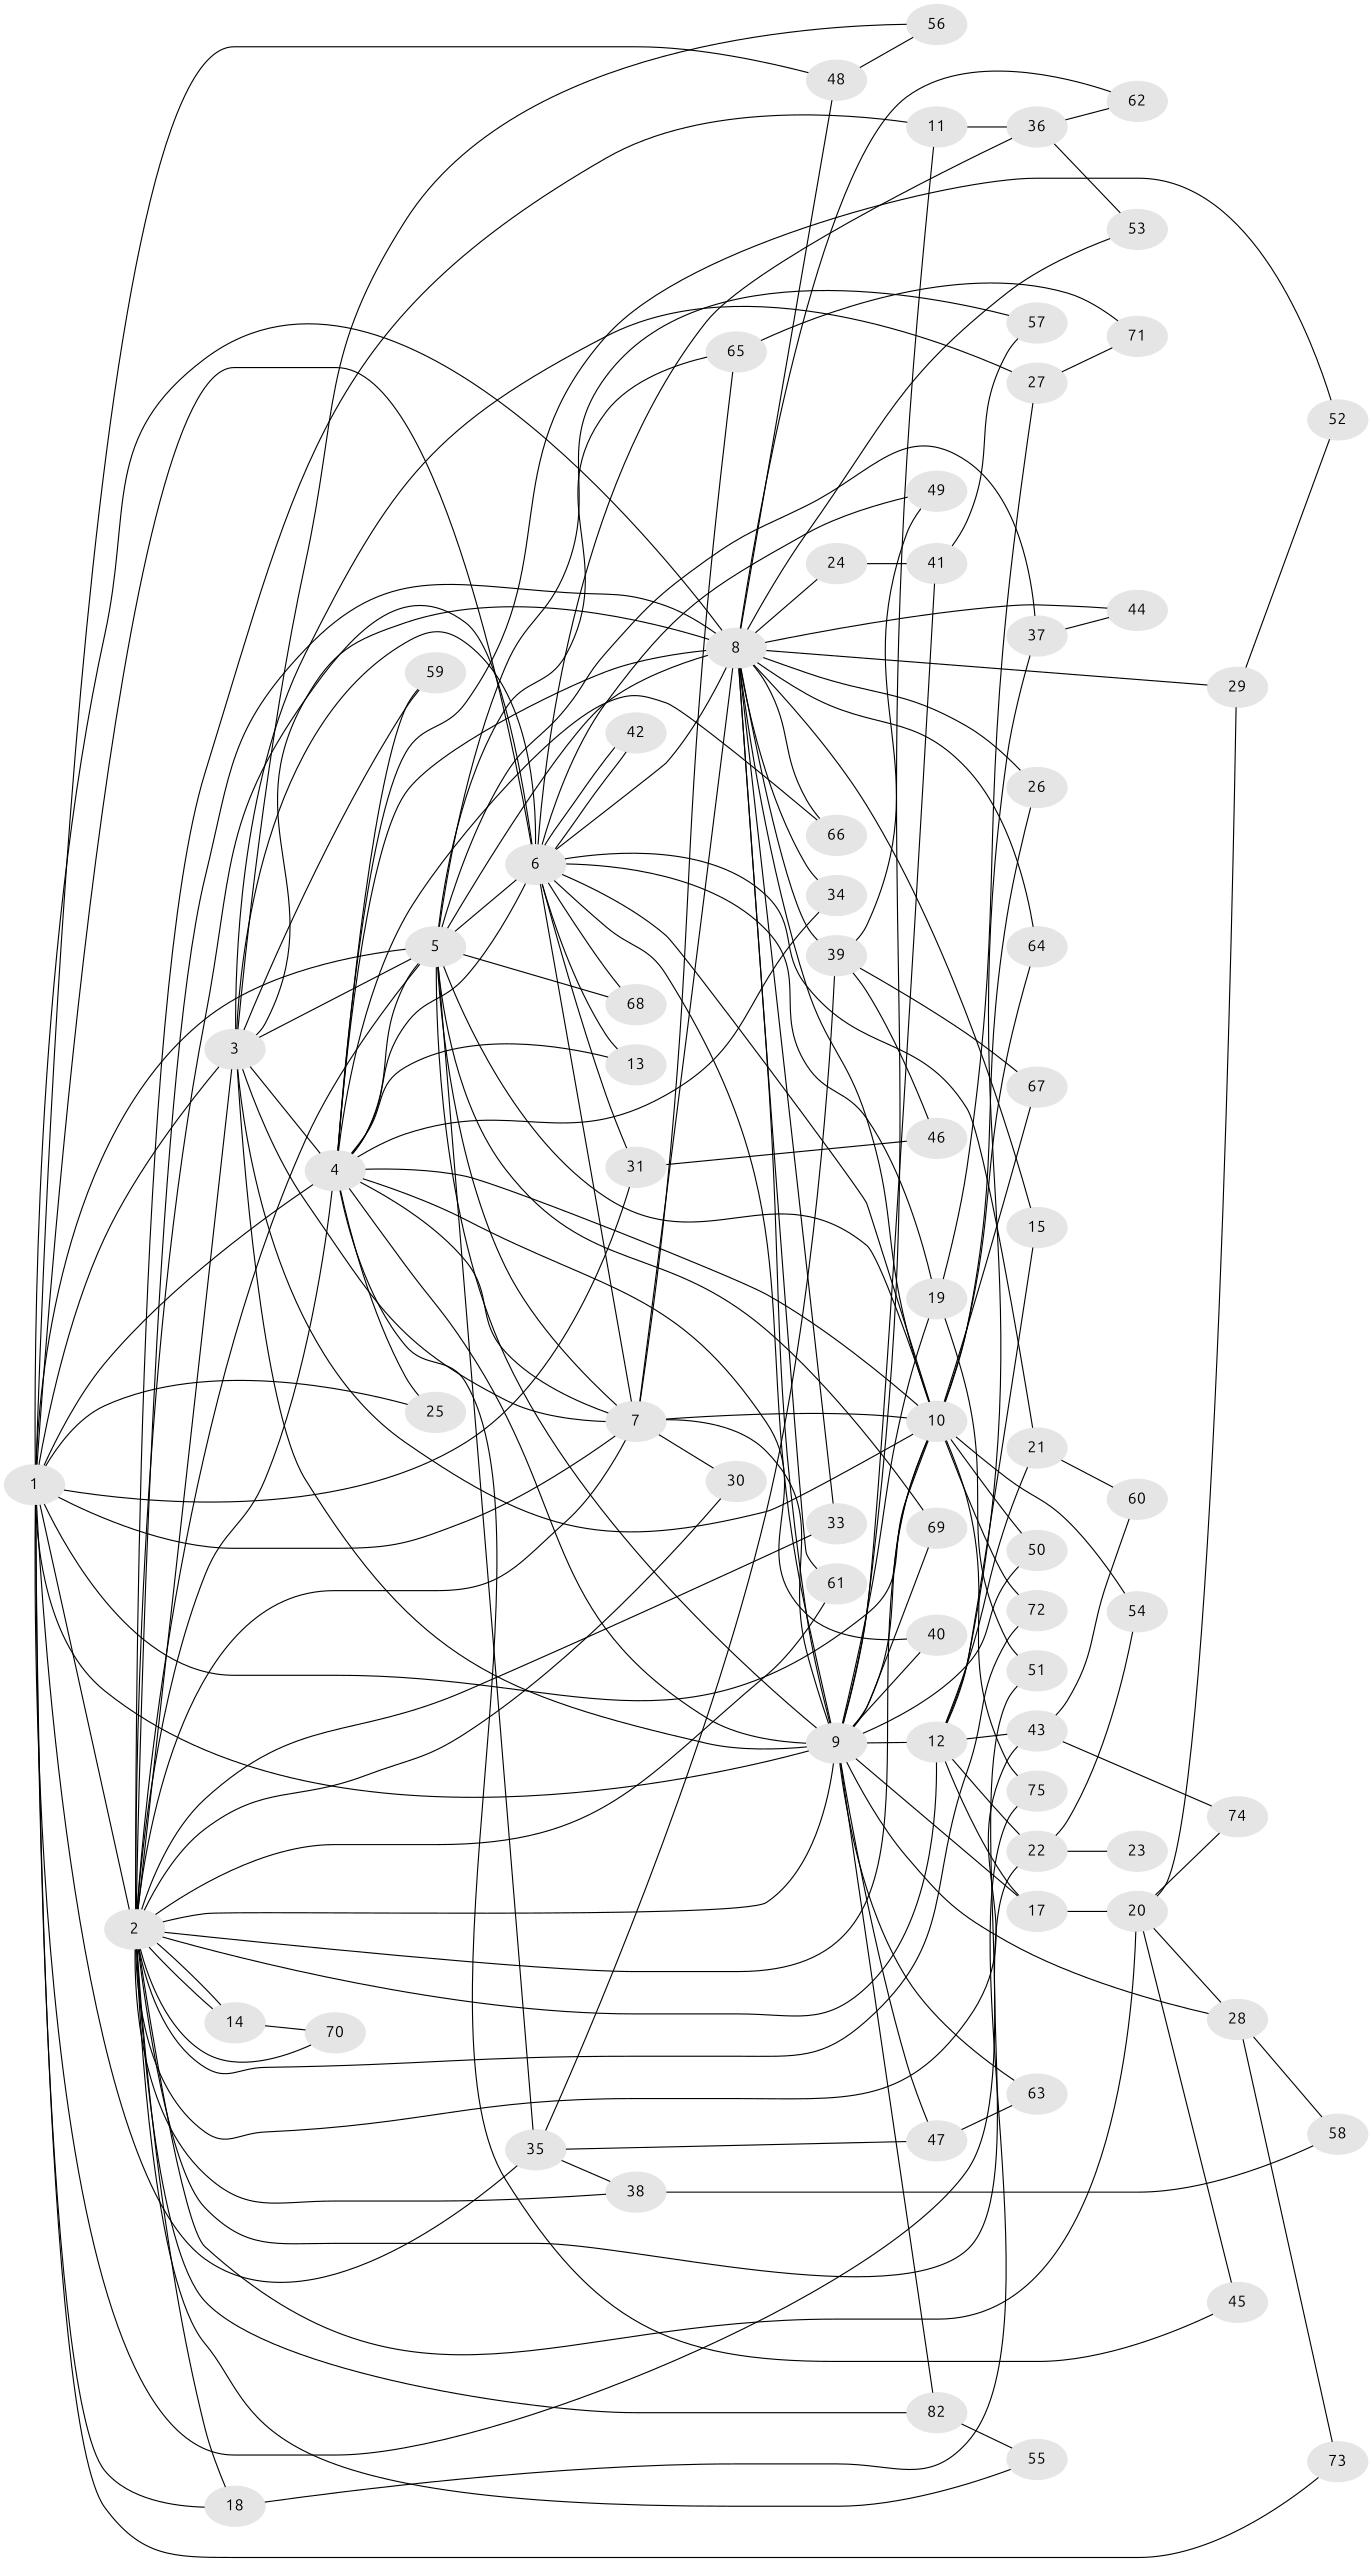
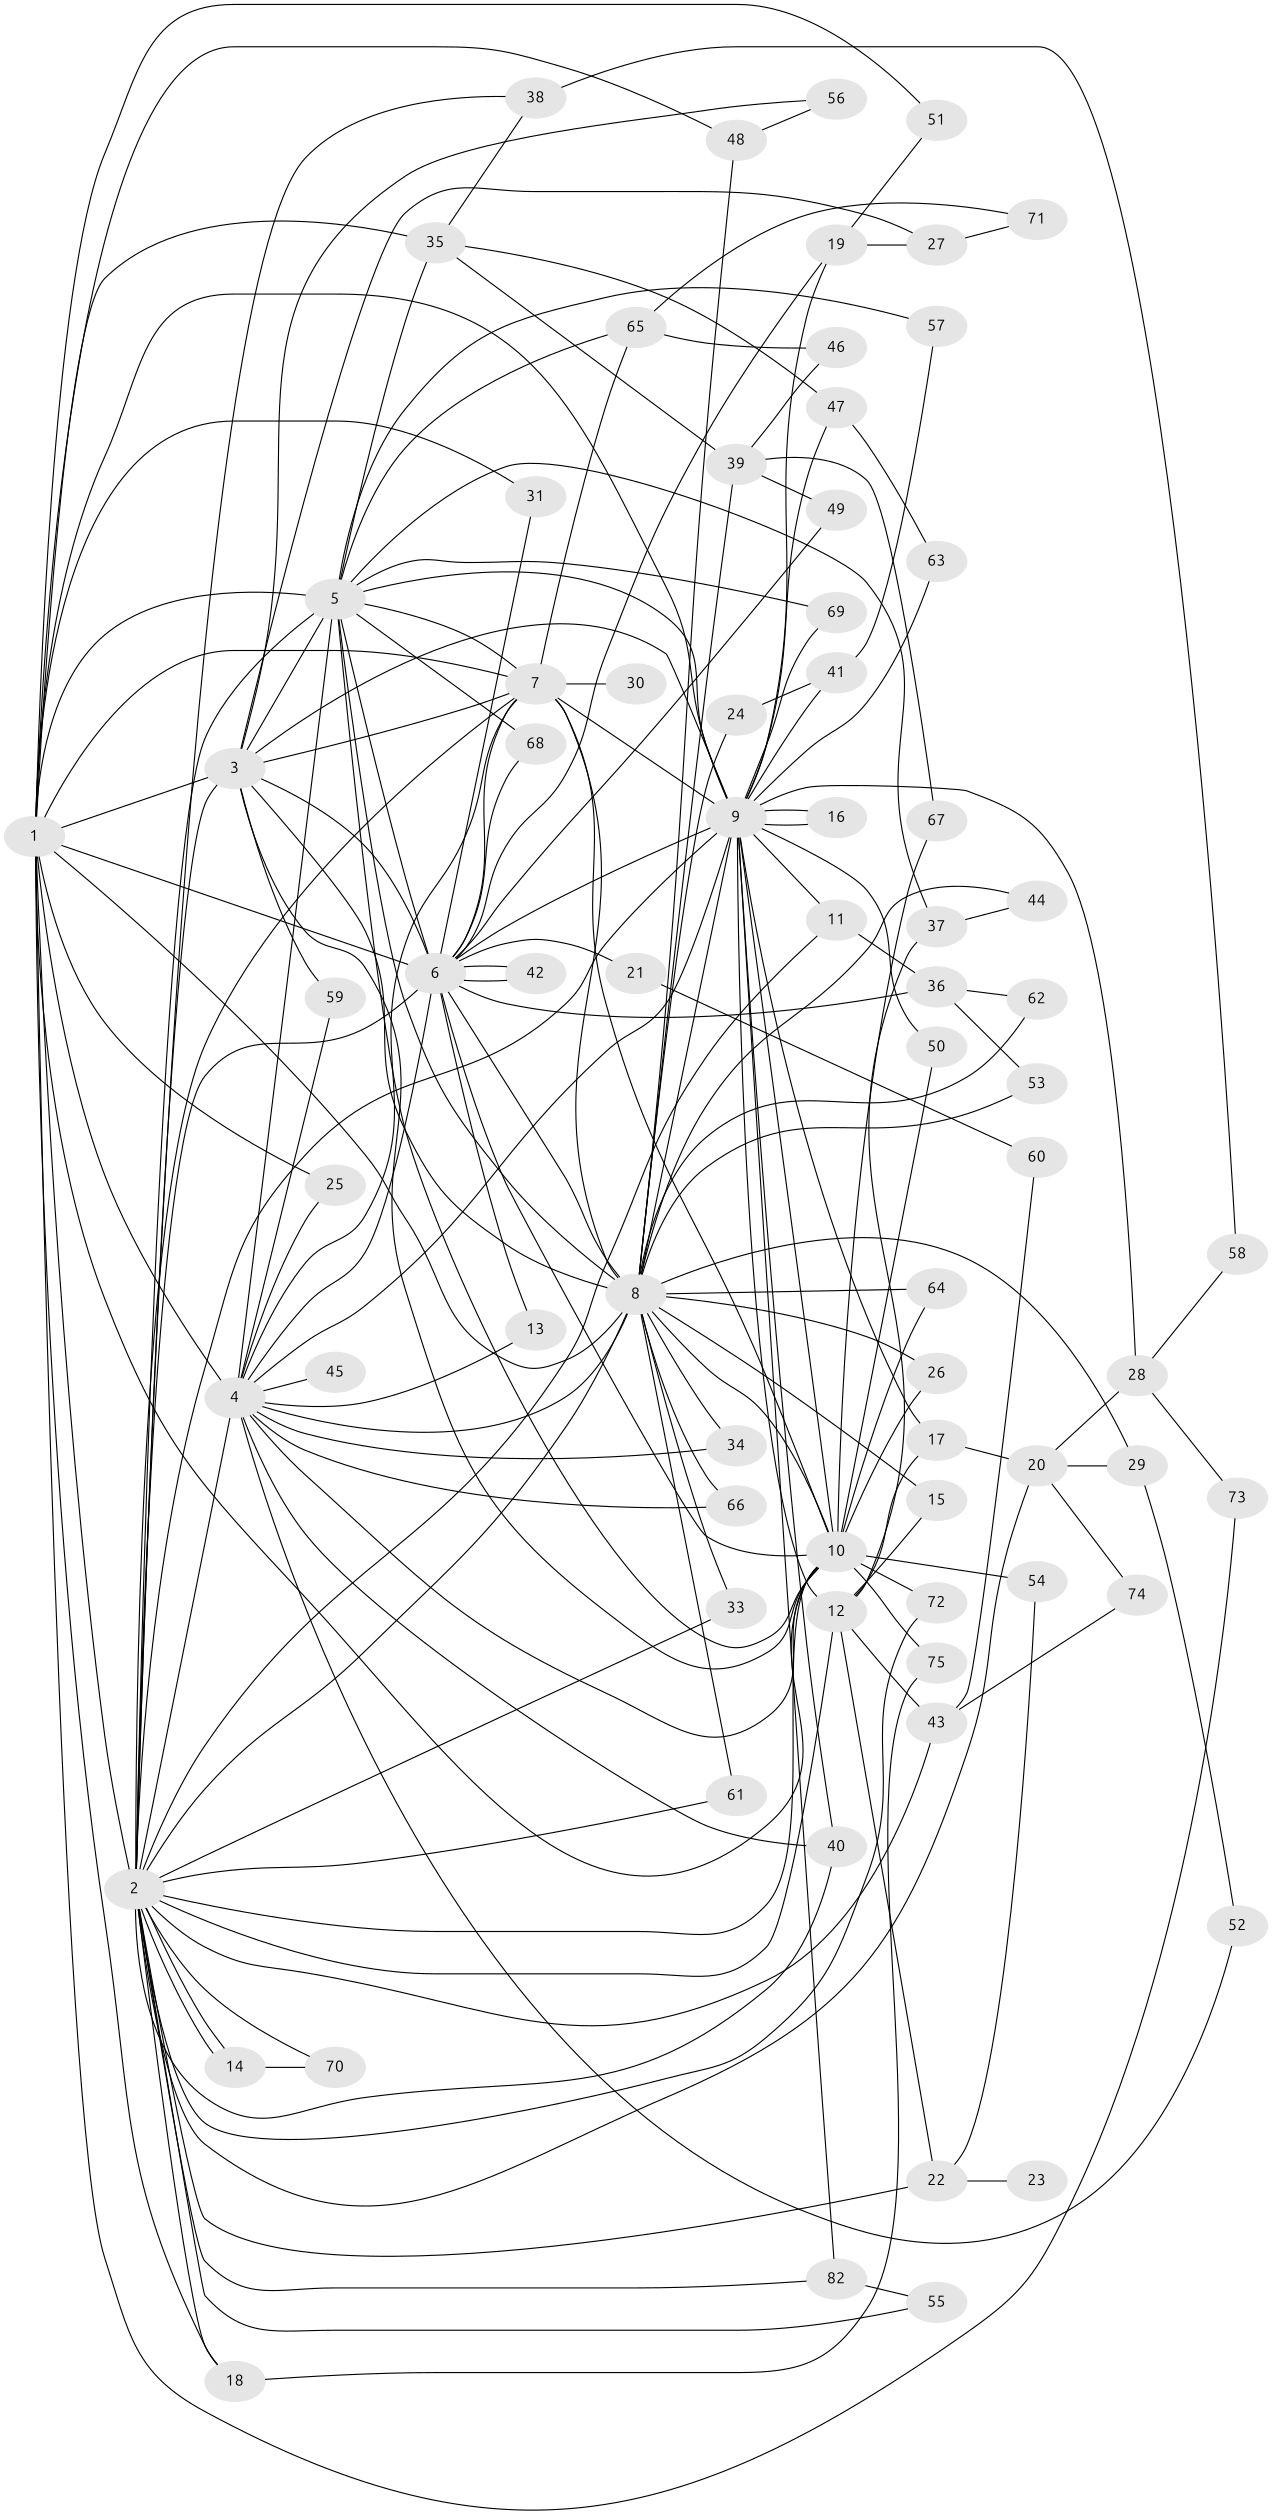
none -> (837, 818)
(285, 1110) -> none
(787, 1153) -> (735, 346)
(991, 1575) -> none
(451, 1742) -> (461, 2089)
(1187, 2107) -> none
